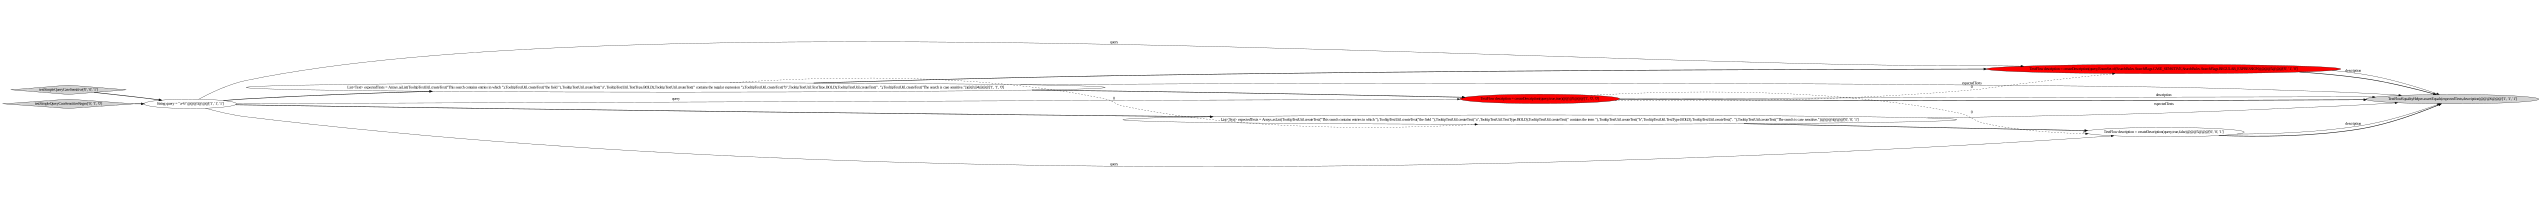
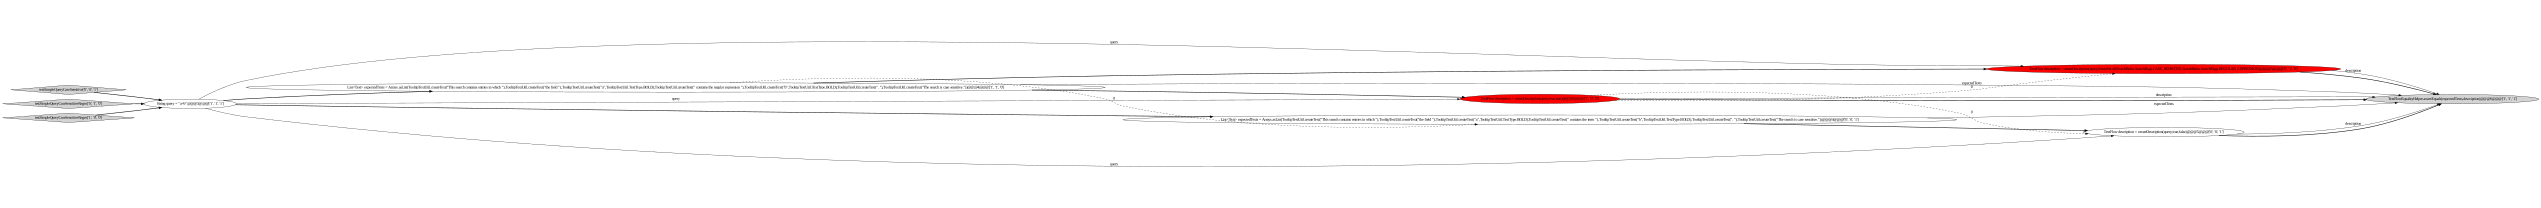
none -> (68, 118)
